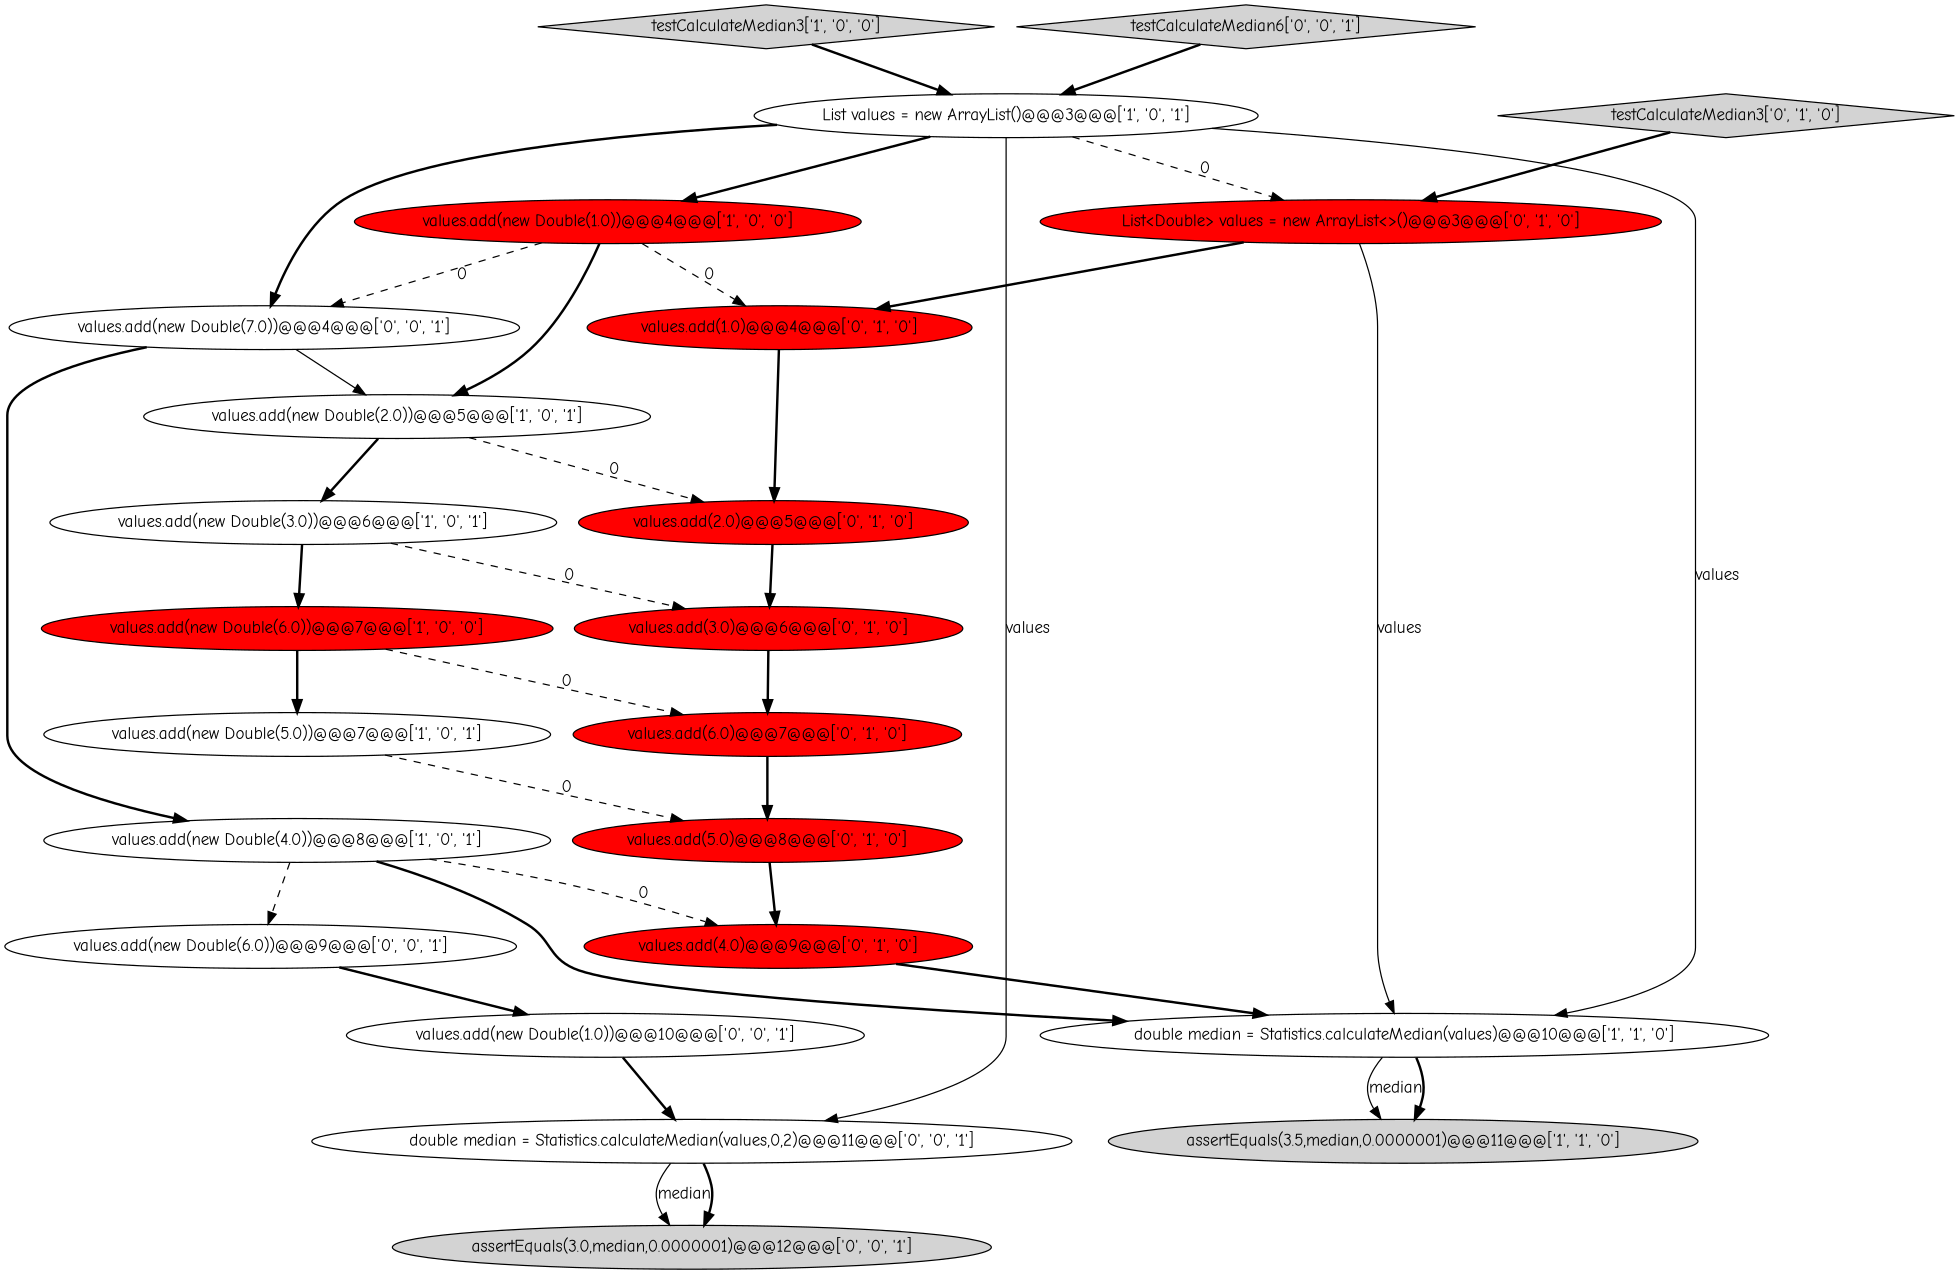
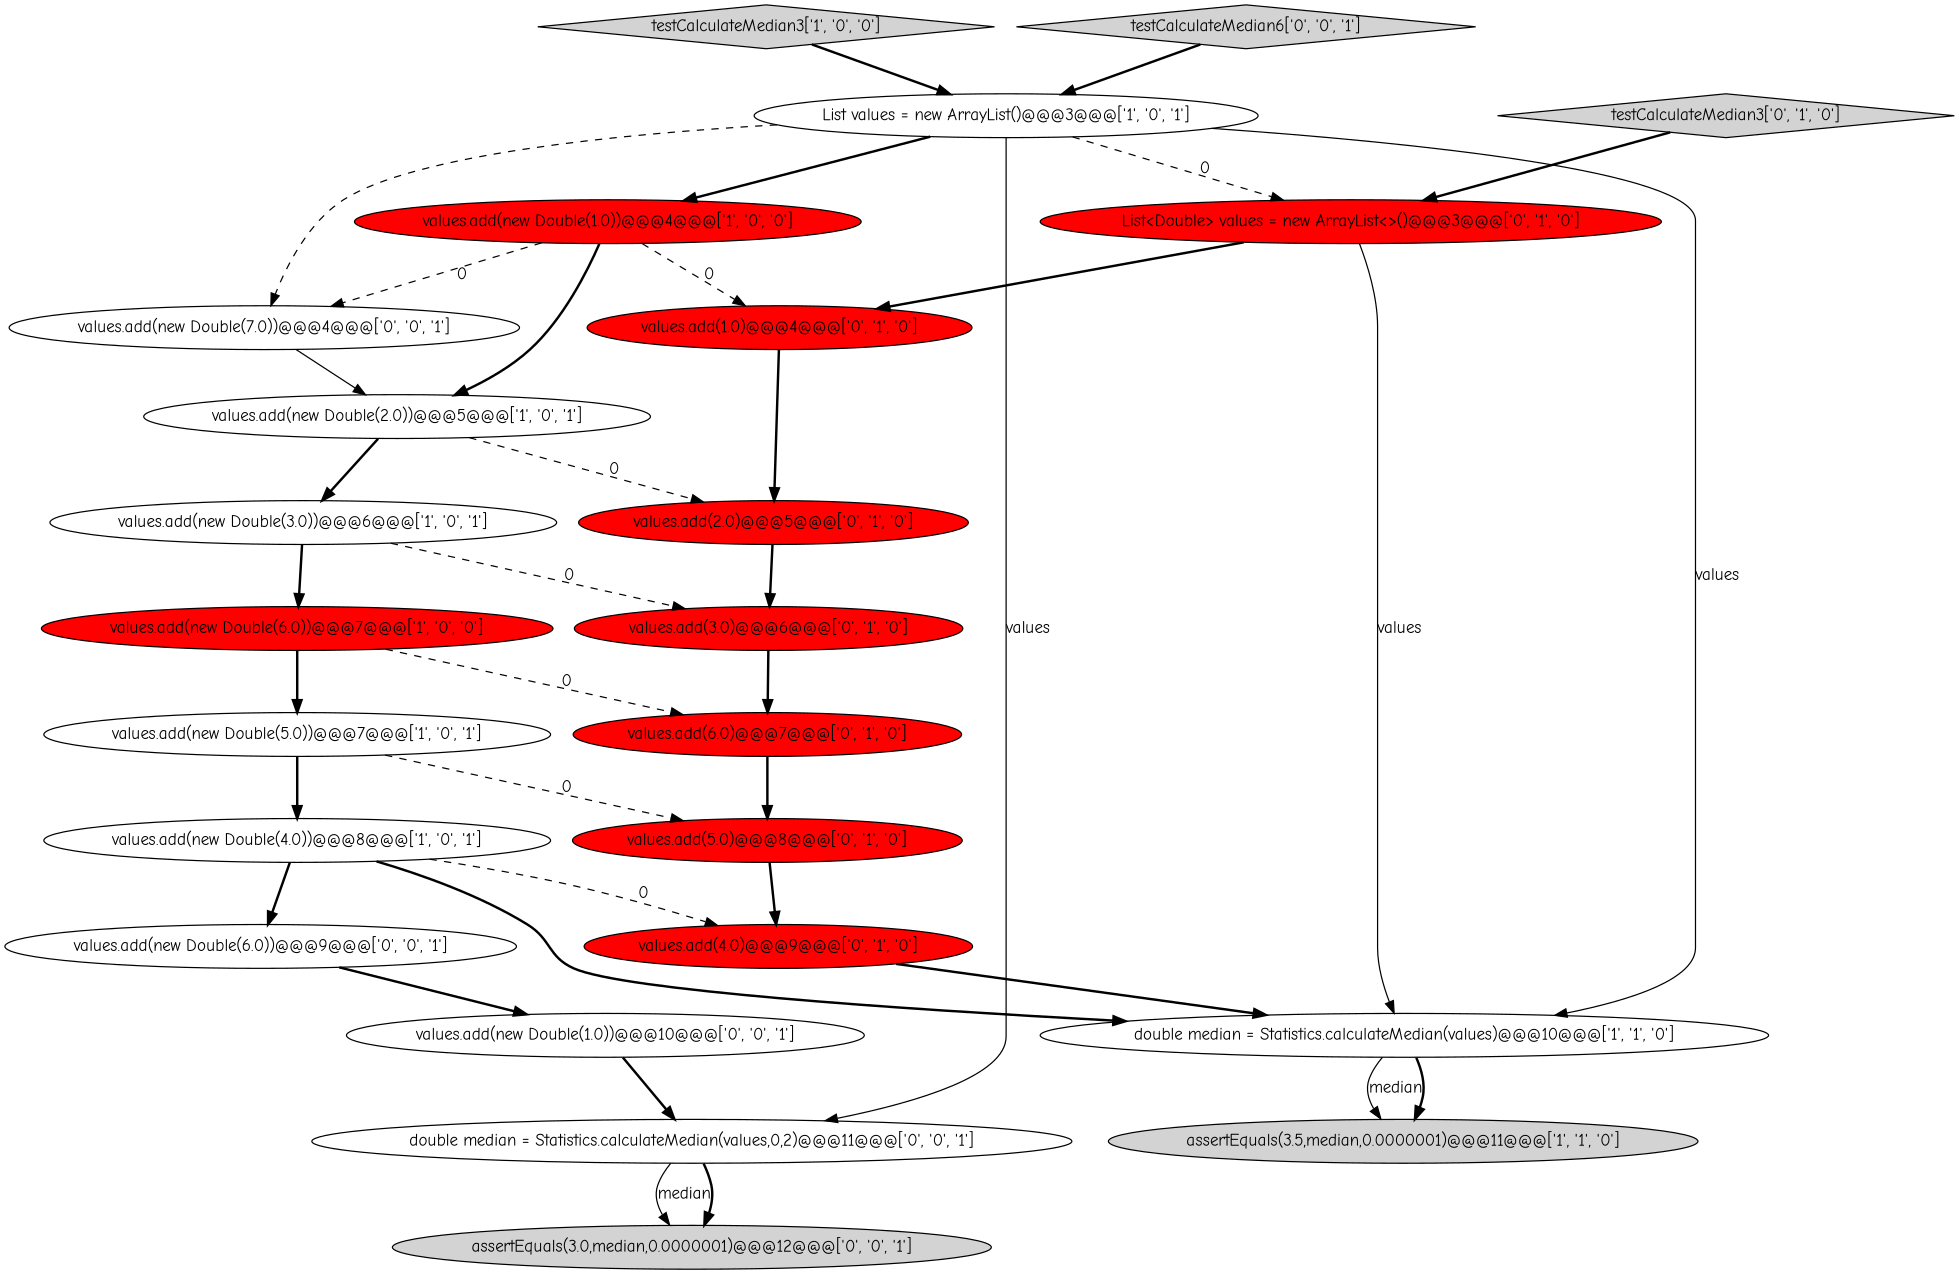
(498, 154) -> (498, 154)
(7, 592) -> (297, 781)
(281, 888) -> (281, 888)
